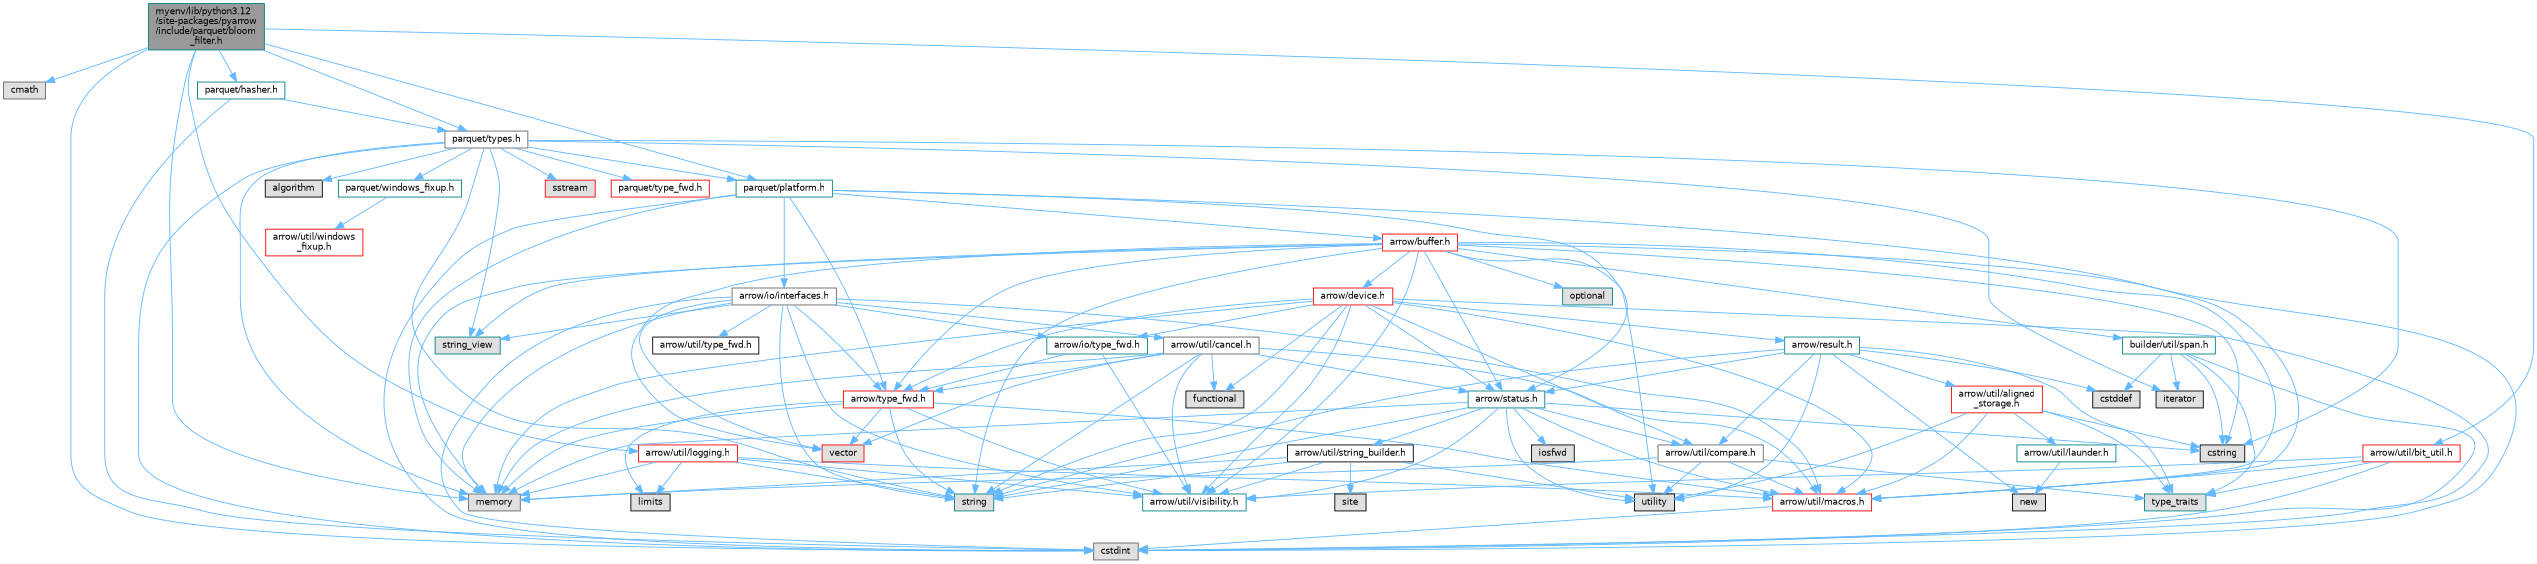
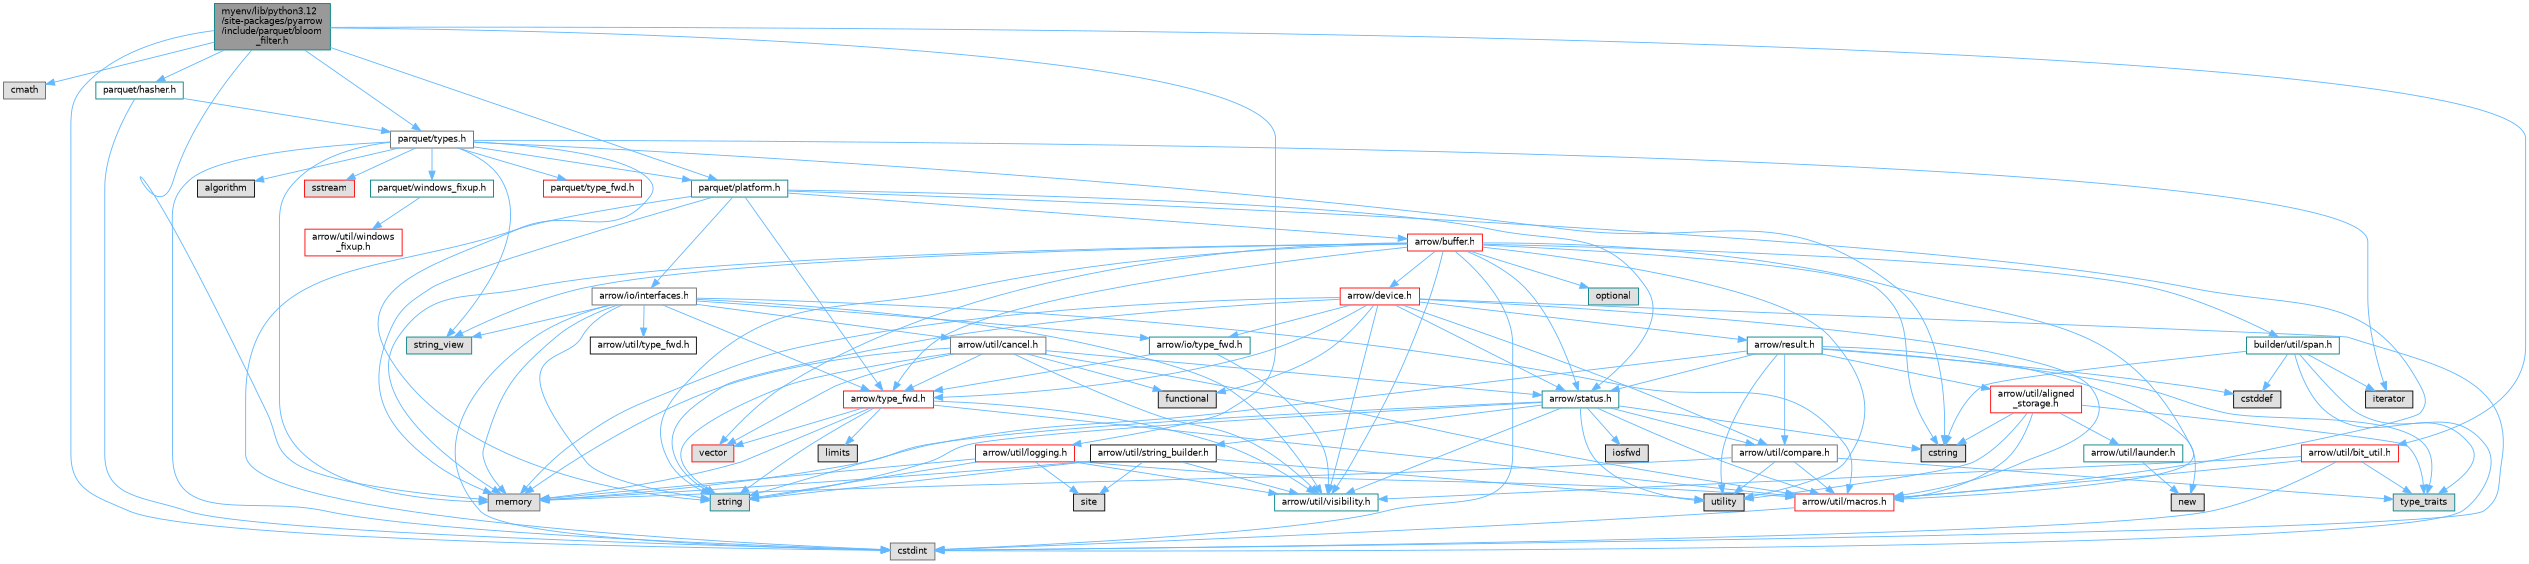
(669, 383) -> none
(672, 474) -> (1053, 475)
